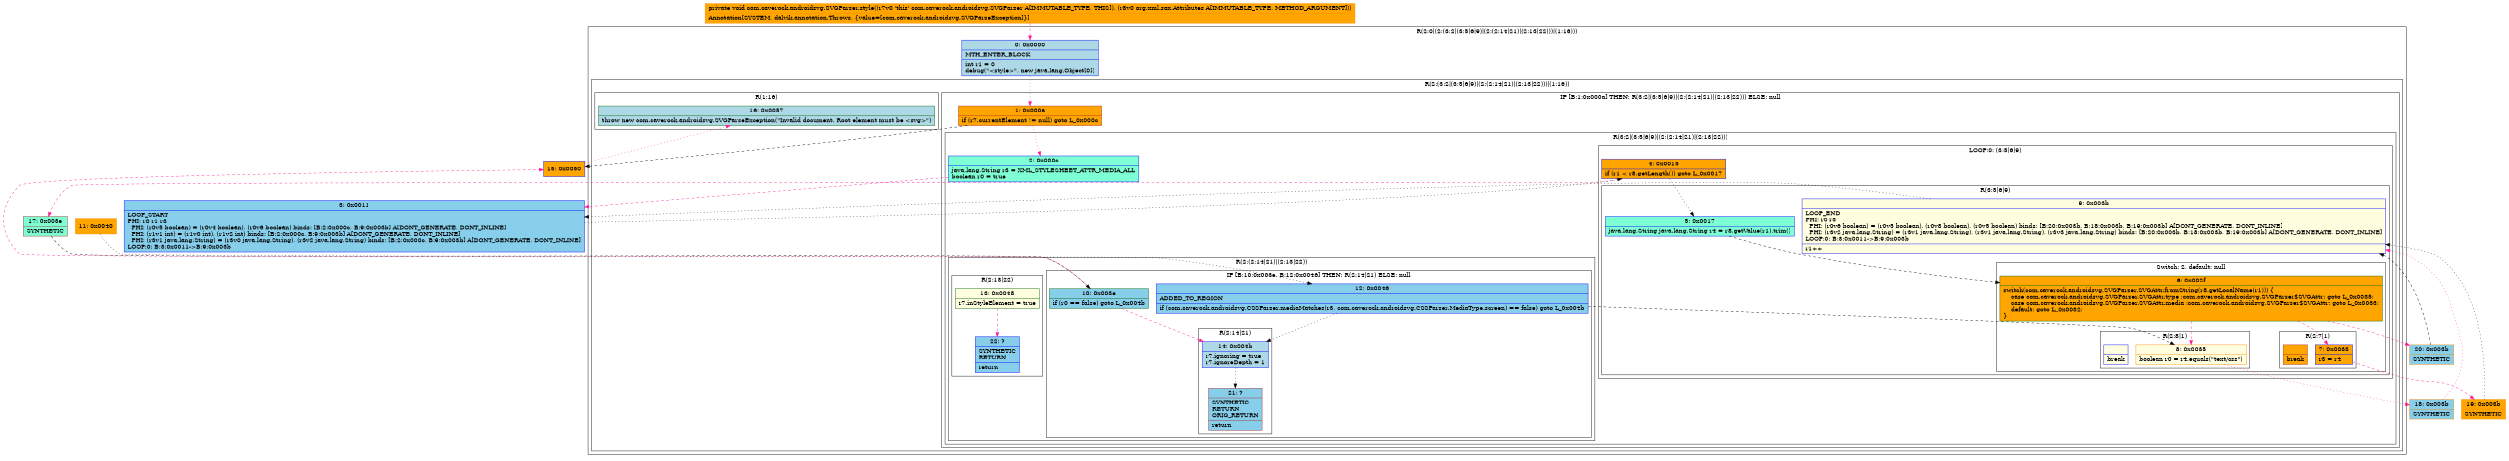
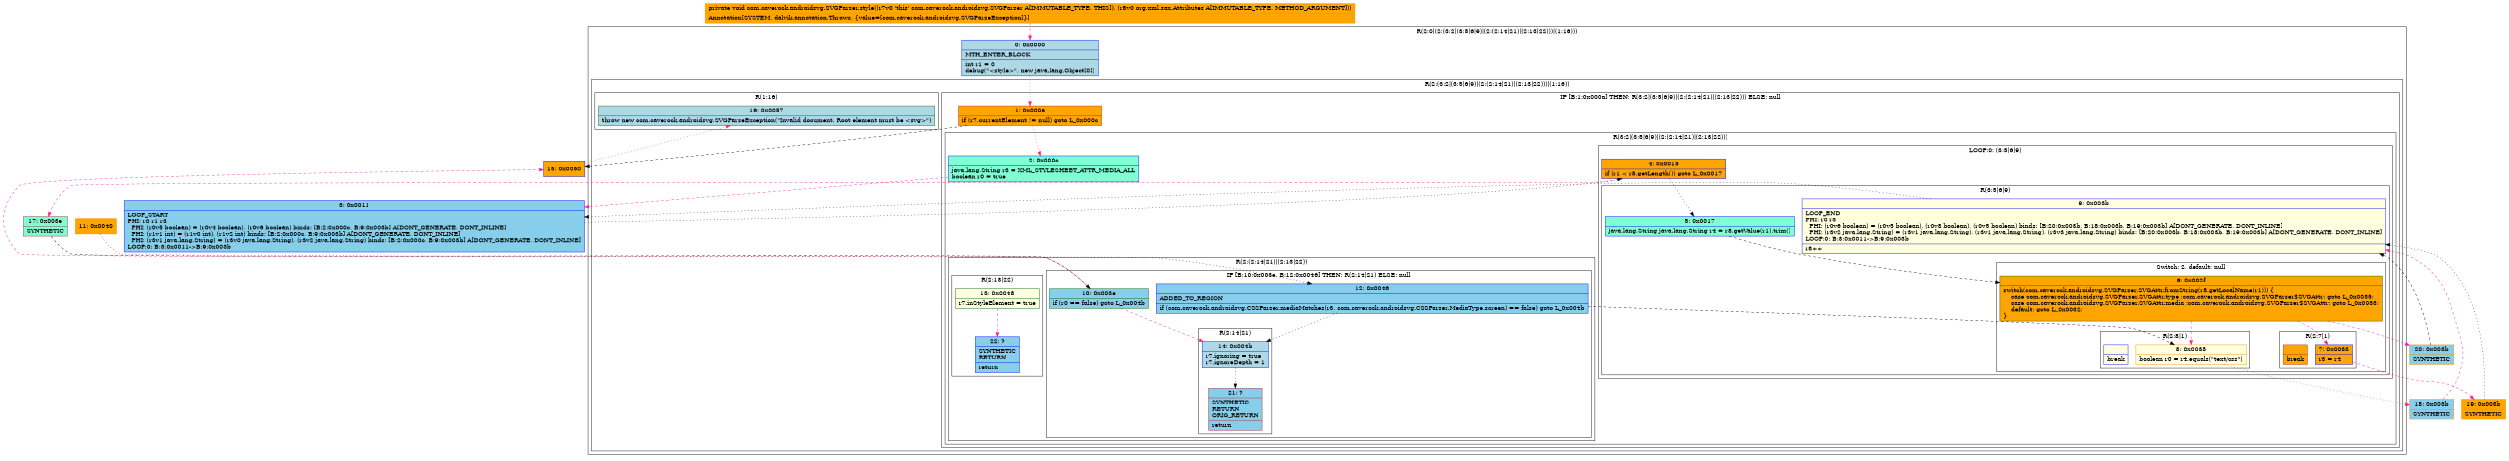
(1814, 249) -> (1814, 249)
(2453, 312) -> (2453, 312)
